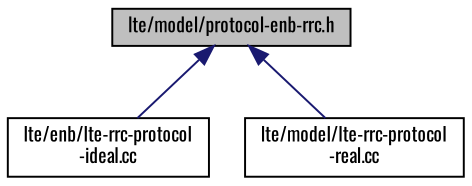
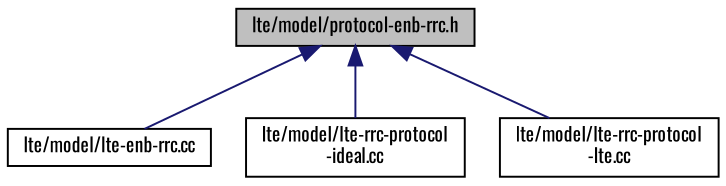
(108, 147) -> (355, 147)
none -> (109, 147)
(354, 147) -> (609, 147)
